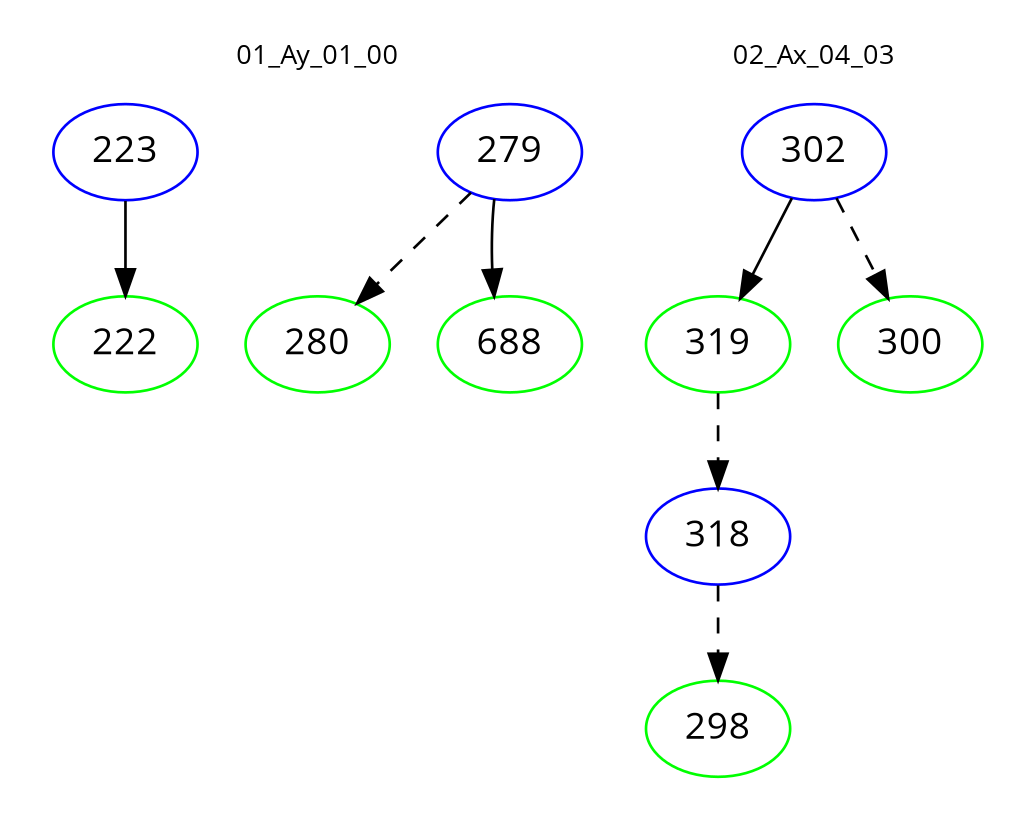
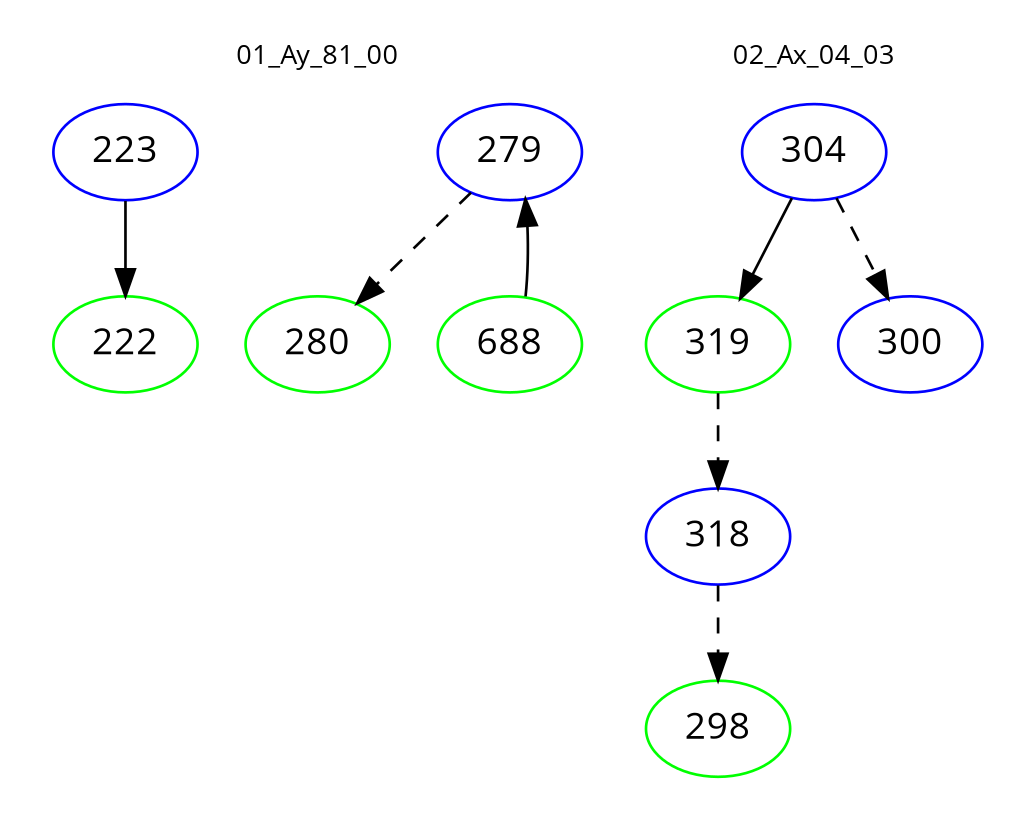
(318, 57) -> (318, 57)
(814, 152) -> (814, 152)
(492, 234) -> (528, 261)
(910, 344) -> (910, 344)
